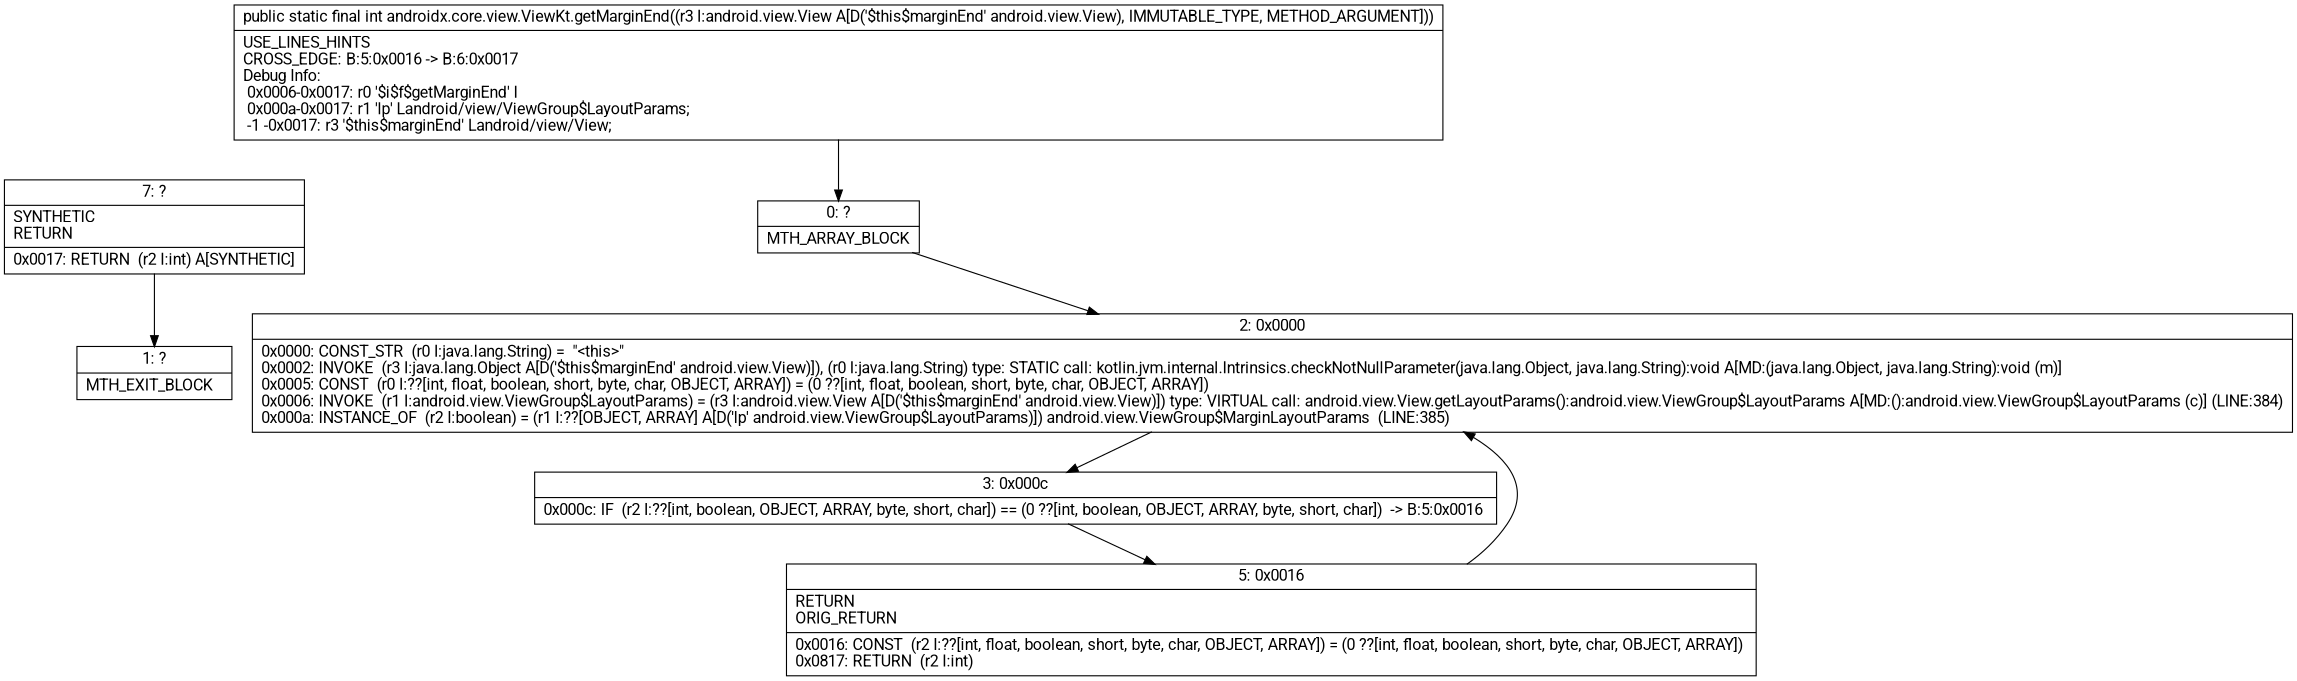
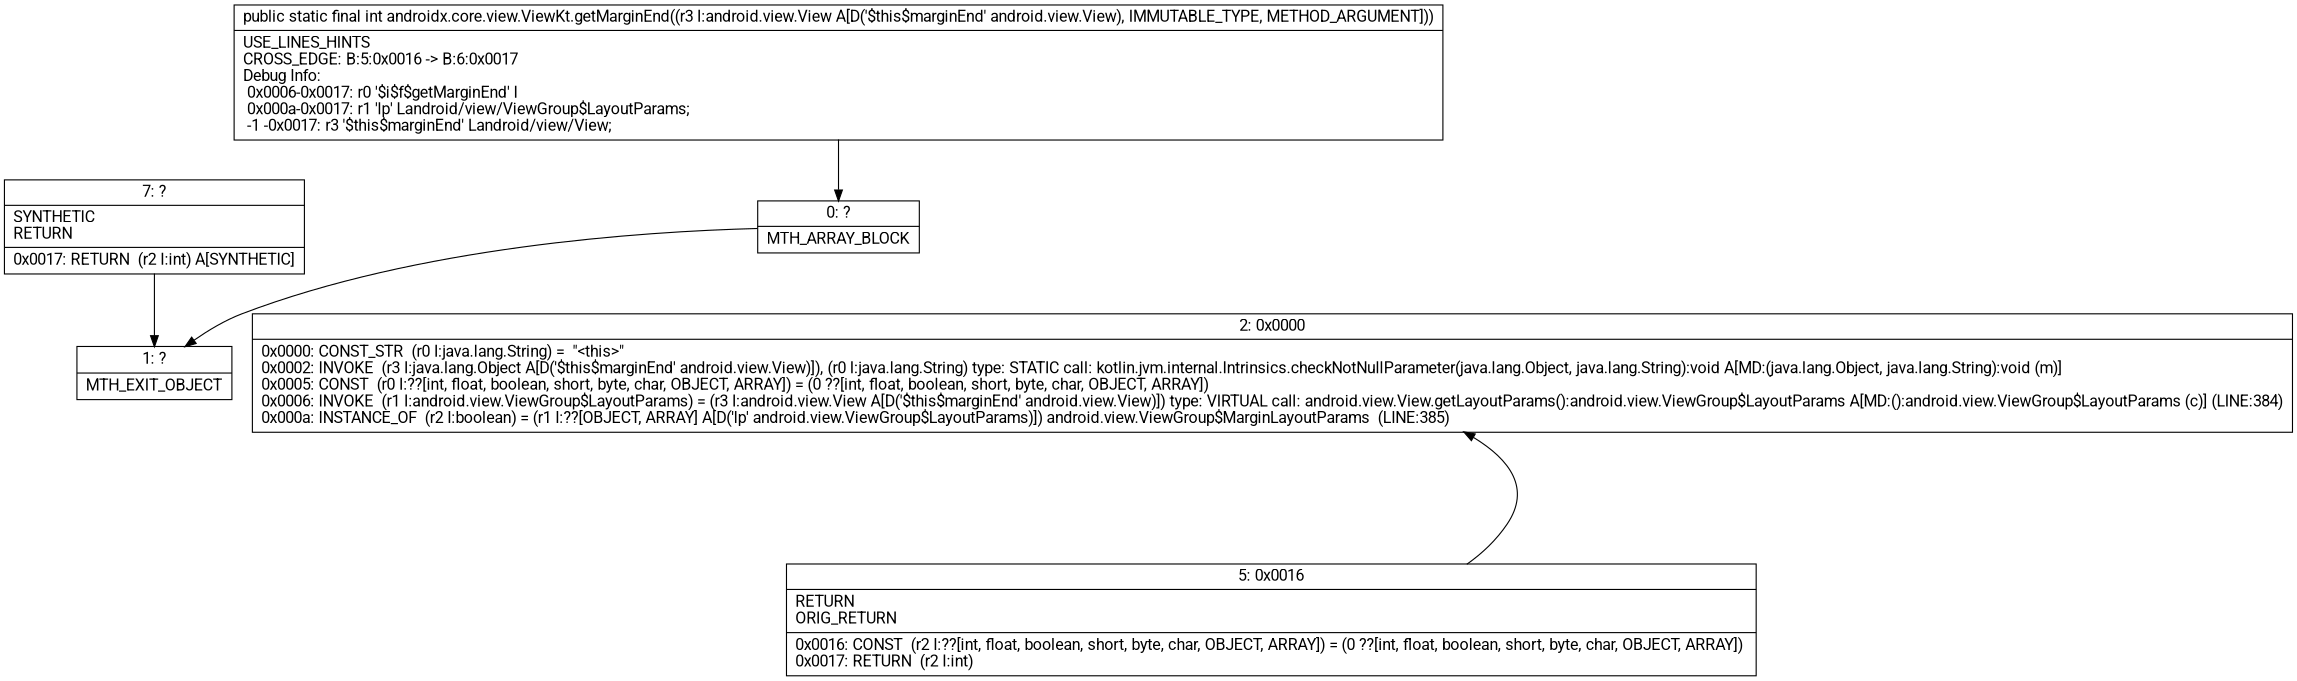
(1000, 282) -> (469, 255)
(149, 386) -> (154, 386)
(1016, 498) -> none
(887, 662) -> (887, 662)
